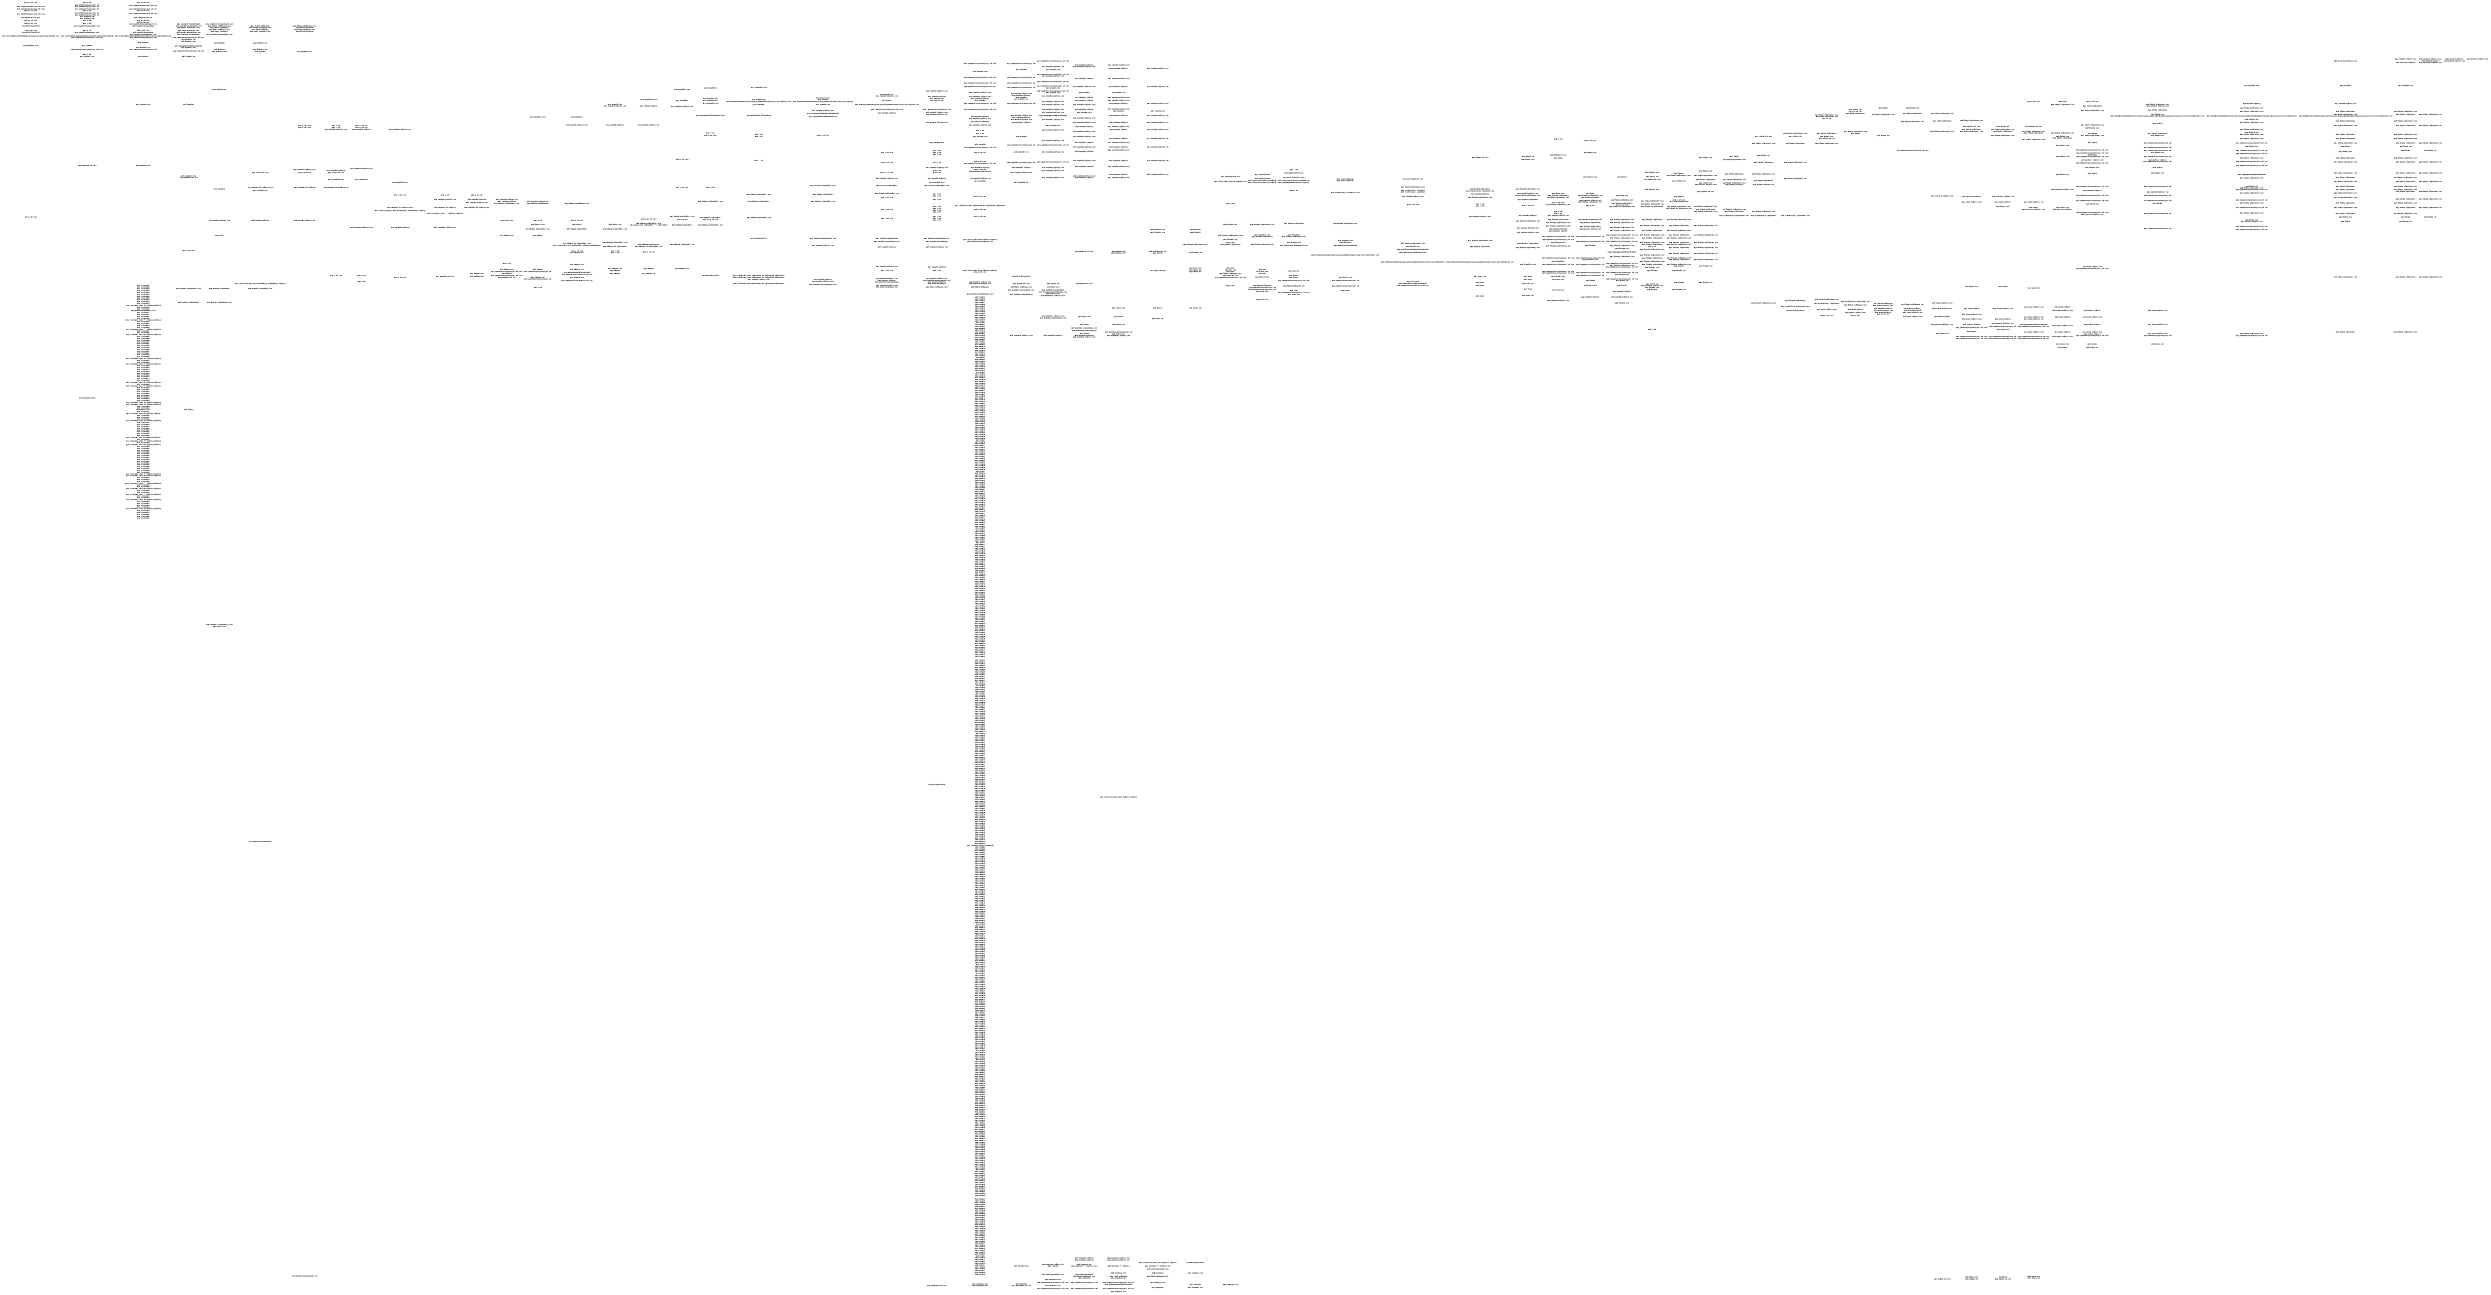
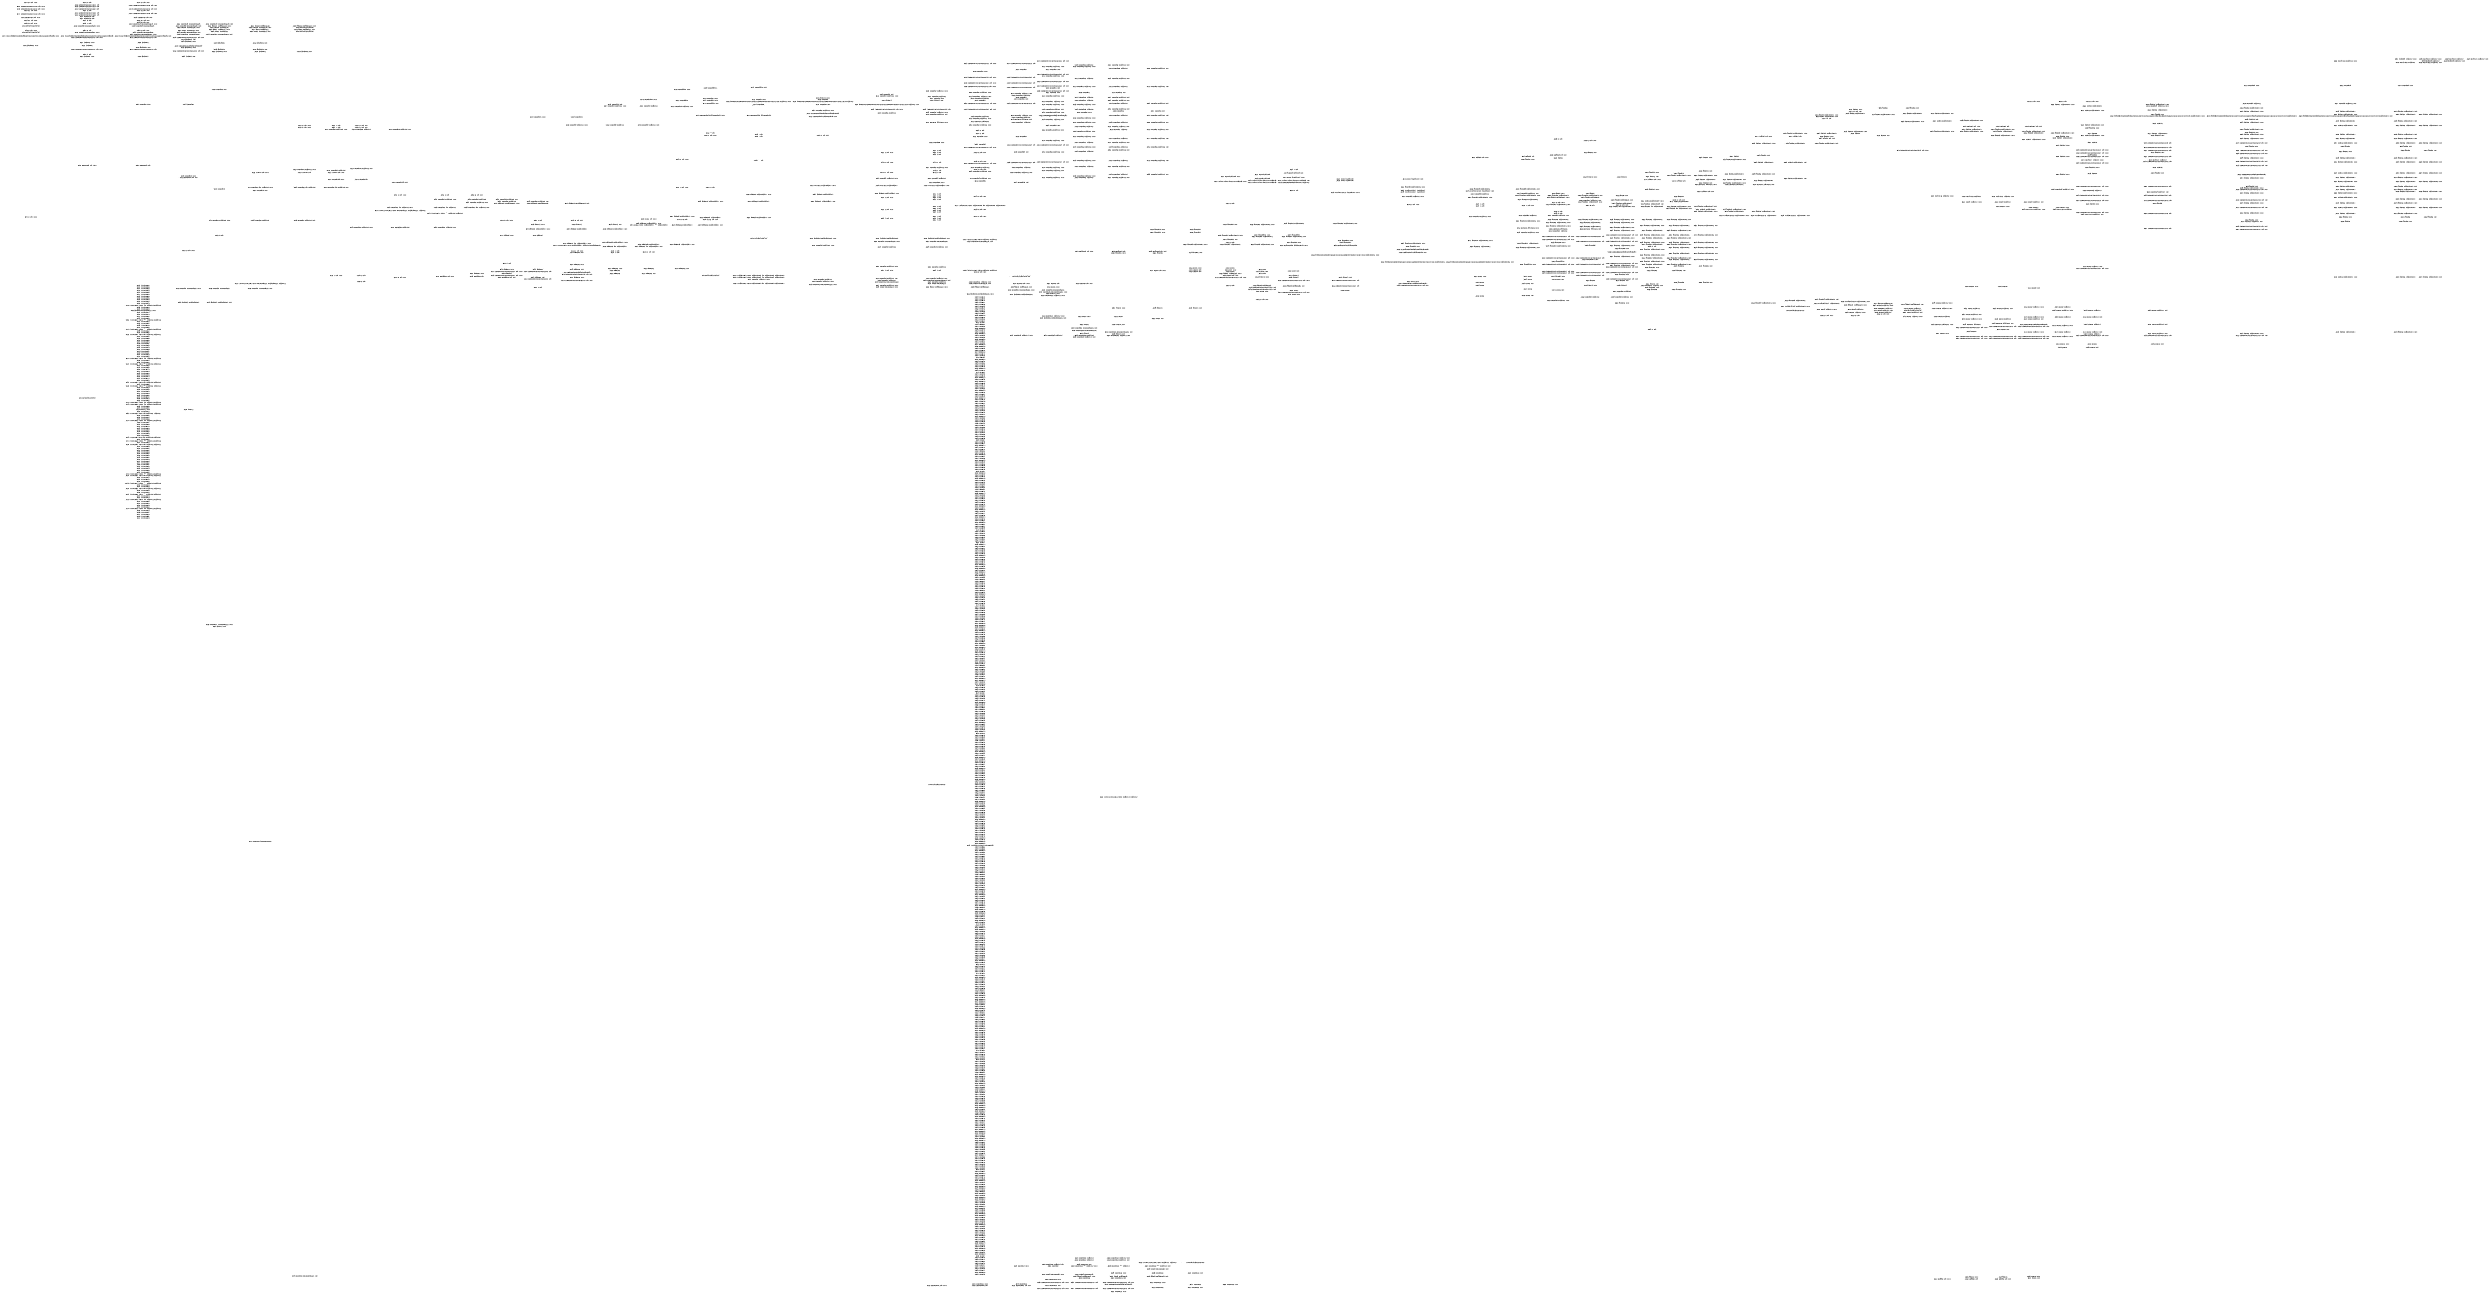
none -> (87, 43)
none -> (937, 198)
none -> (980, 658)
none -> (980, 1197)
